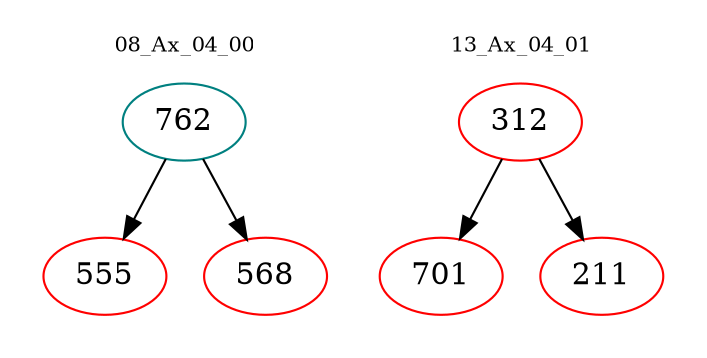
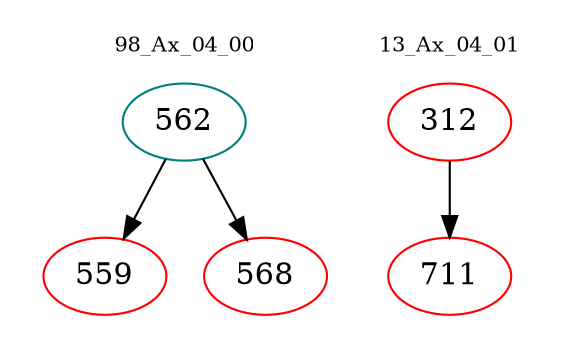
(185, 46) -> (185, 46)
(184, 122) -> (184, 122)
(105, 276) -> (105, 276)
(441, 276) -> none
(602, 276) -> (450, 276)
